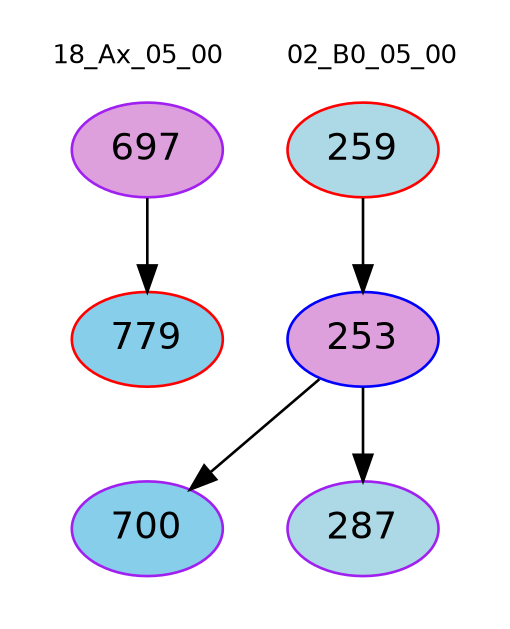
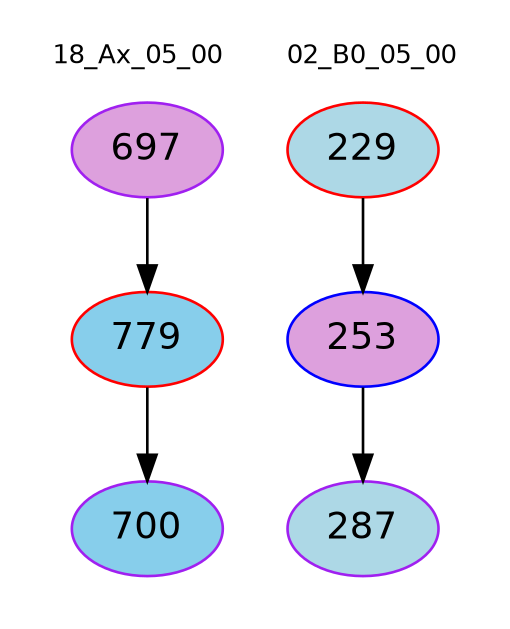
(363, 150) -> (363, 150)
(284, 409) -> (147, 421)
